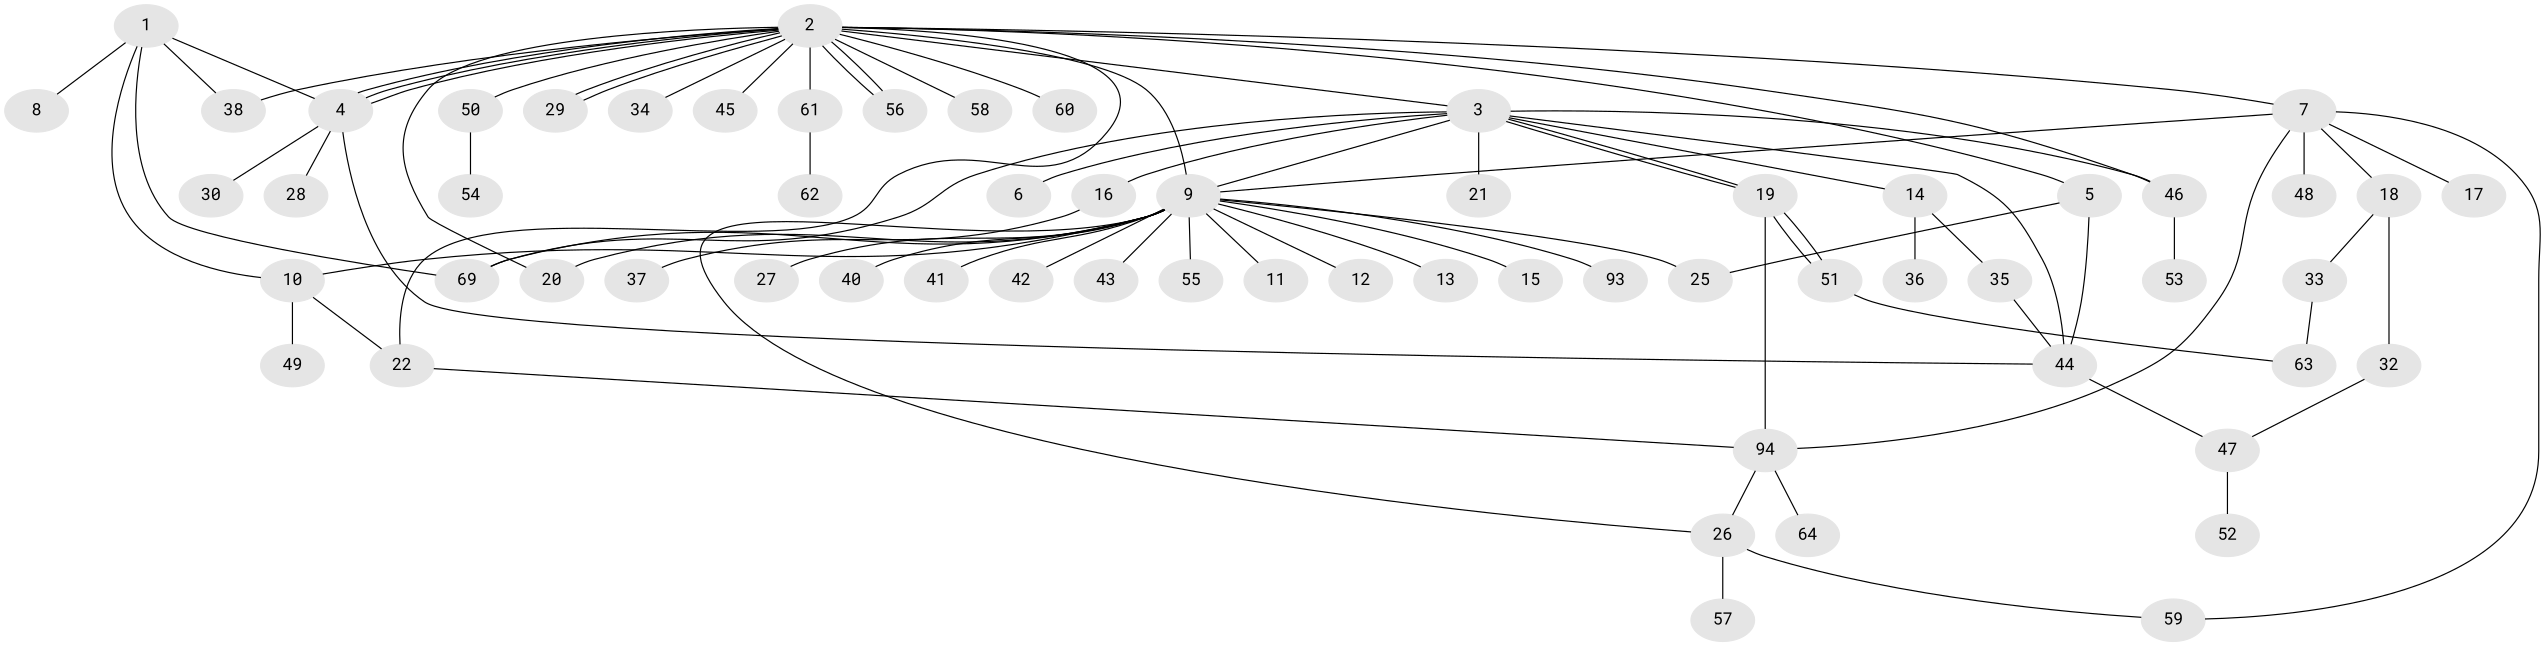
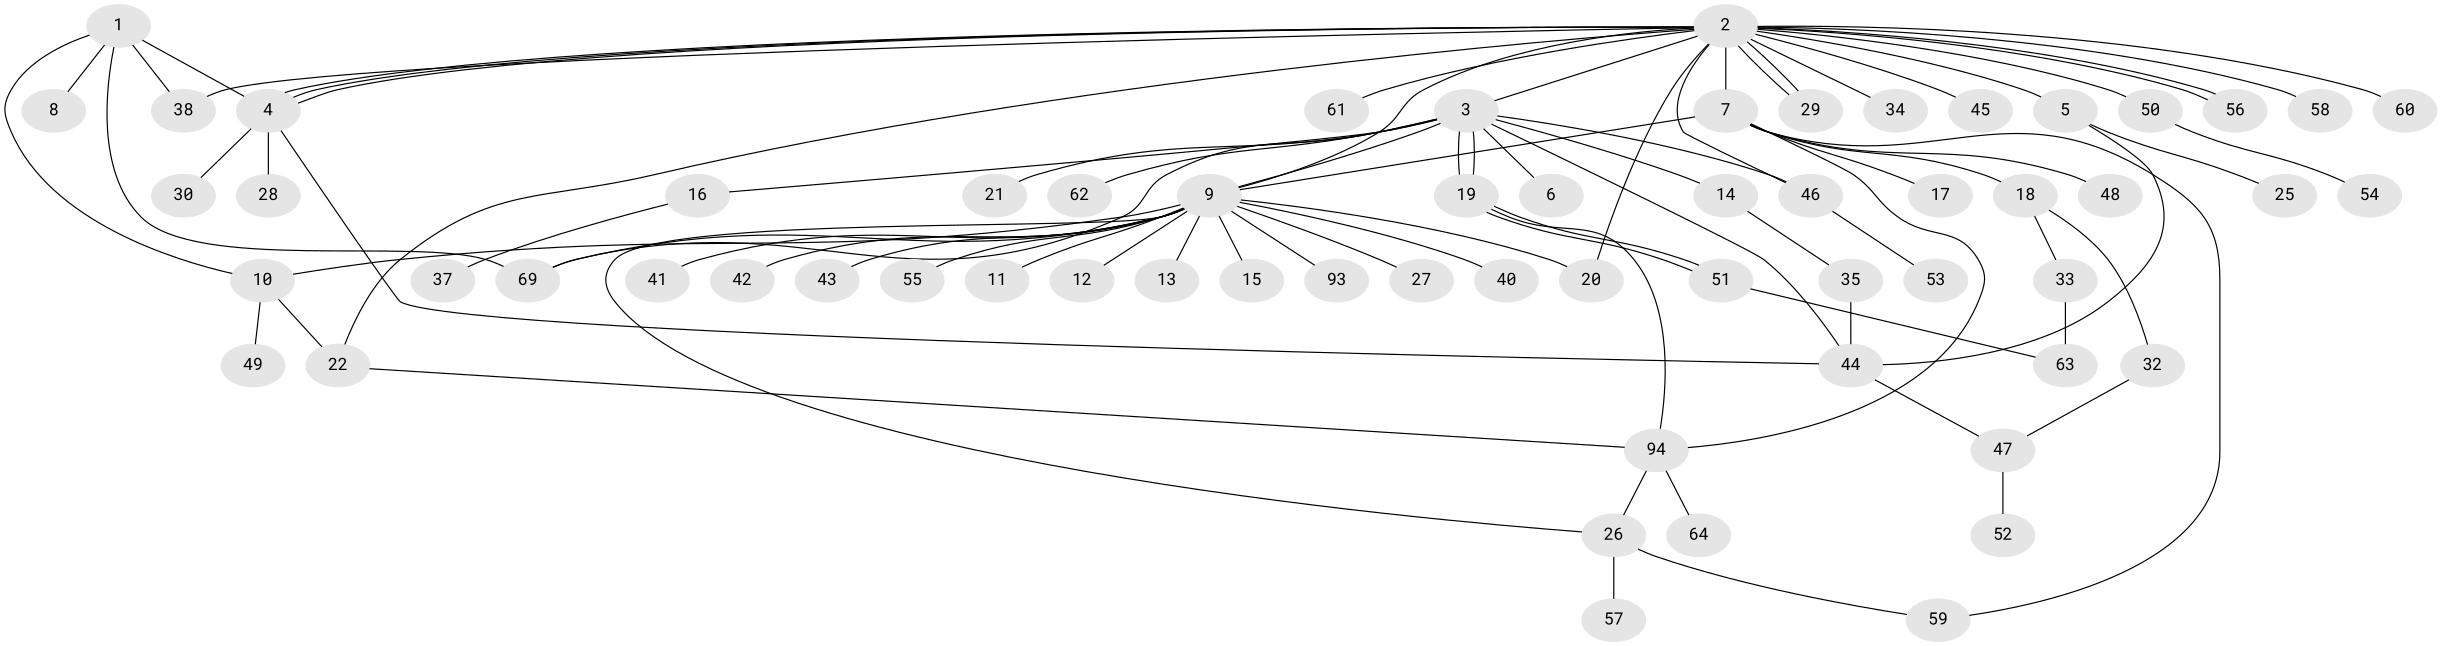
(810, 153) -> (1270, 148)
(1484, 229) -> none
(1915, 281) -> none
